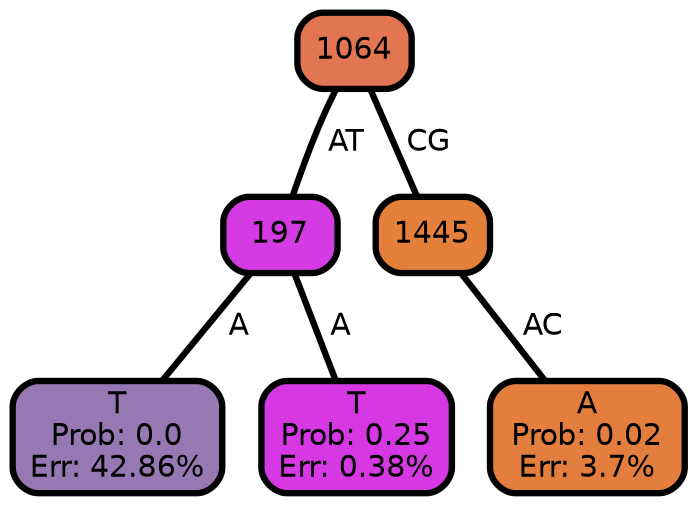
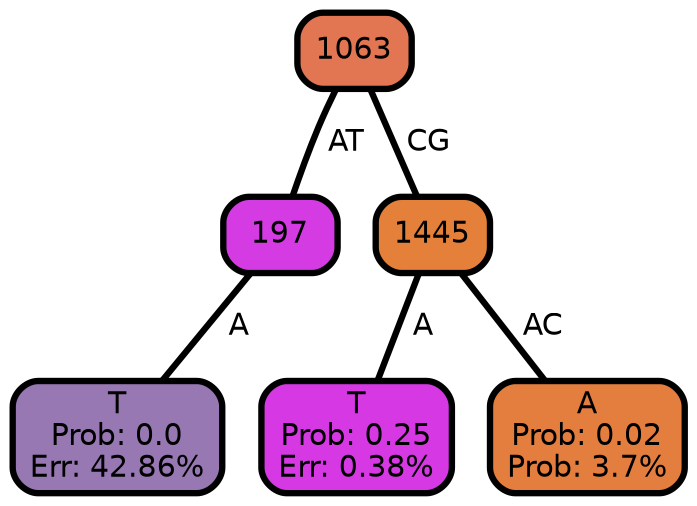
(355, 51) -> (355, 51)
(315, 327) -> (398, 327)
(587, 437) -> (587, 437)
